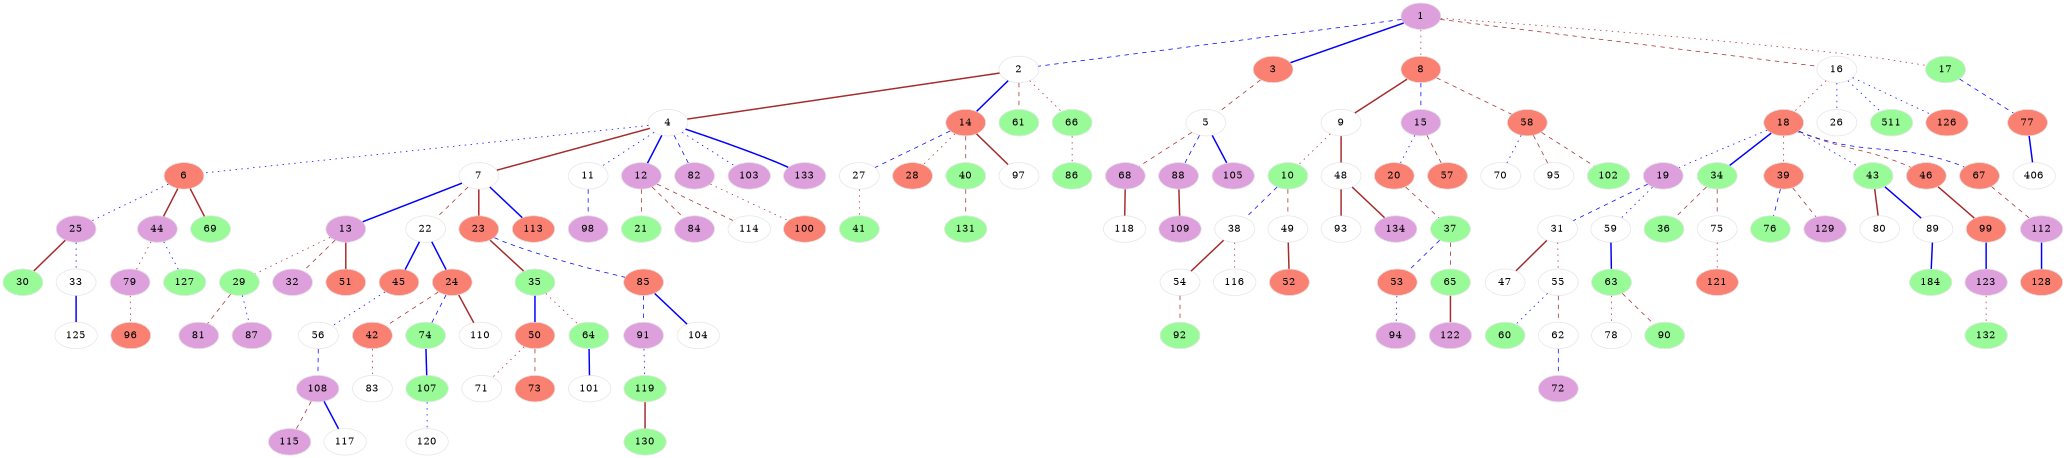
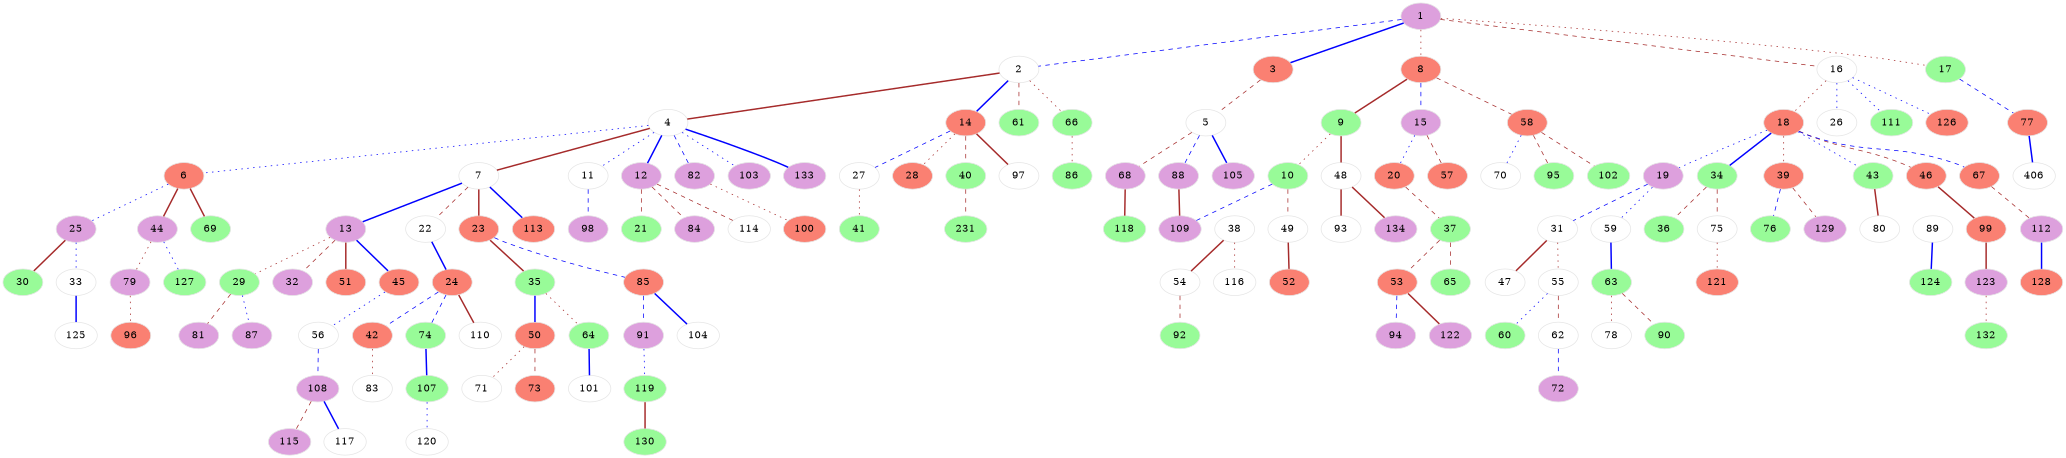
(1341, 123) -> (1341, 123)
(1892, 123) -> (1892, 123)
(1554, 176) -> (1554, 176)
(1261, 202) -> (1234, 202)
(1903, 202) -> none
(966, 229) -> (966, 229)
(1125, 229) -> (1125, 229)
(412, 256) -> (372, 256)
(1424, 256) -> (1424, 256)
(1986, 256) -> (1986, 256)
(1931, 282) -> (1931, 282)
(412, 309) -> (412, 309)
(1397, 309) -> (1397, 309)
(1450, 309) -> (1424, 309)
